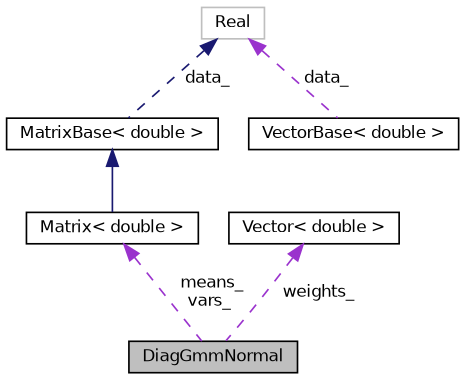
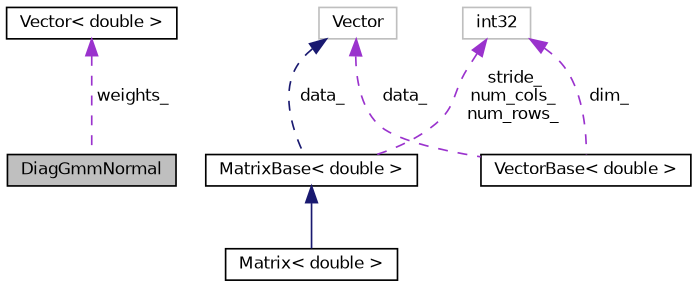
(233, 23) -> (358, 23)
none -> (497, 23)
(168, 299) -> none
